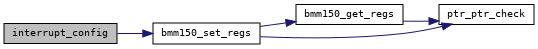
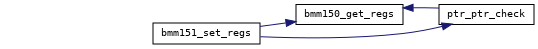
(416, 21) -> (426, 8)
(60, 34) -> none
(206, 34) -> (206, 34)
